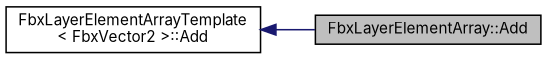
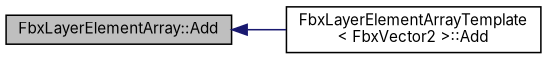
(295, 30) -> (267, 30)
